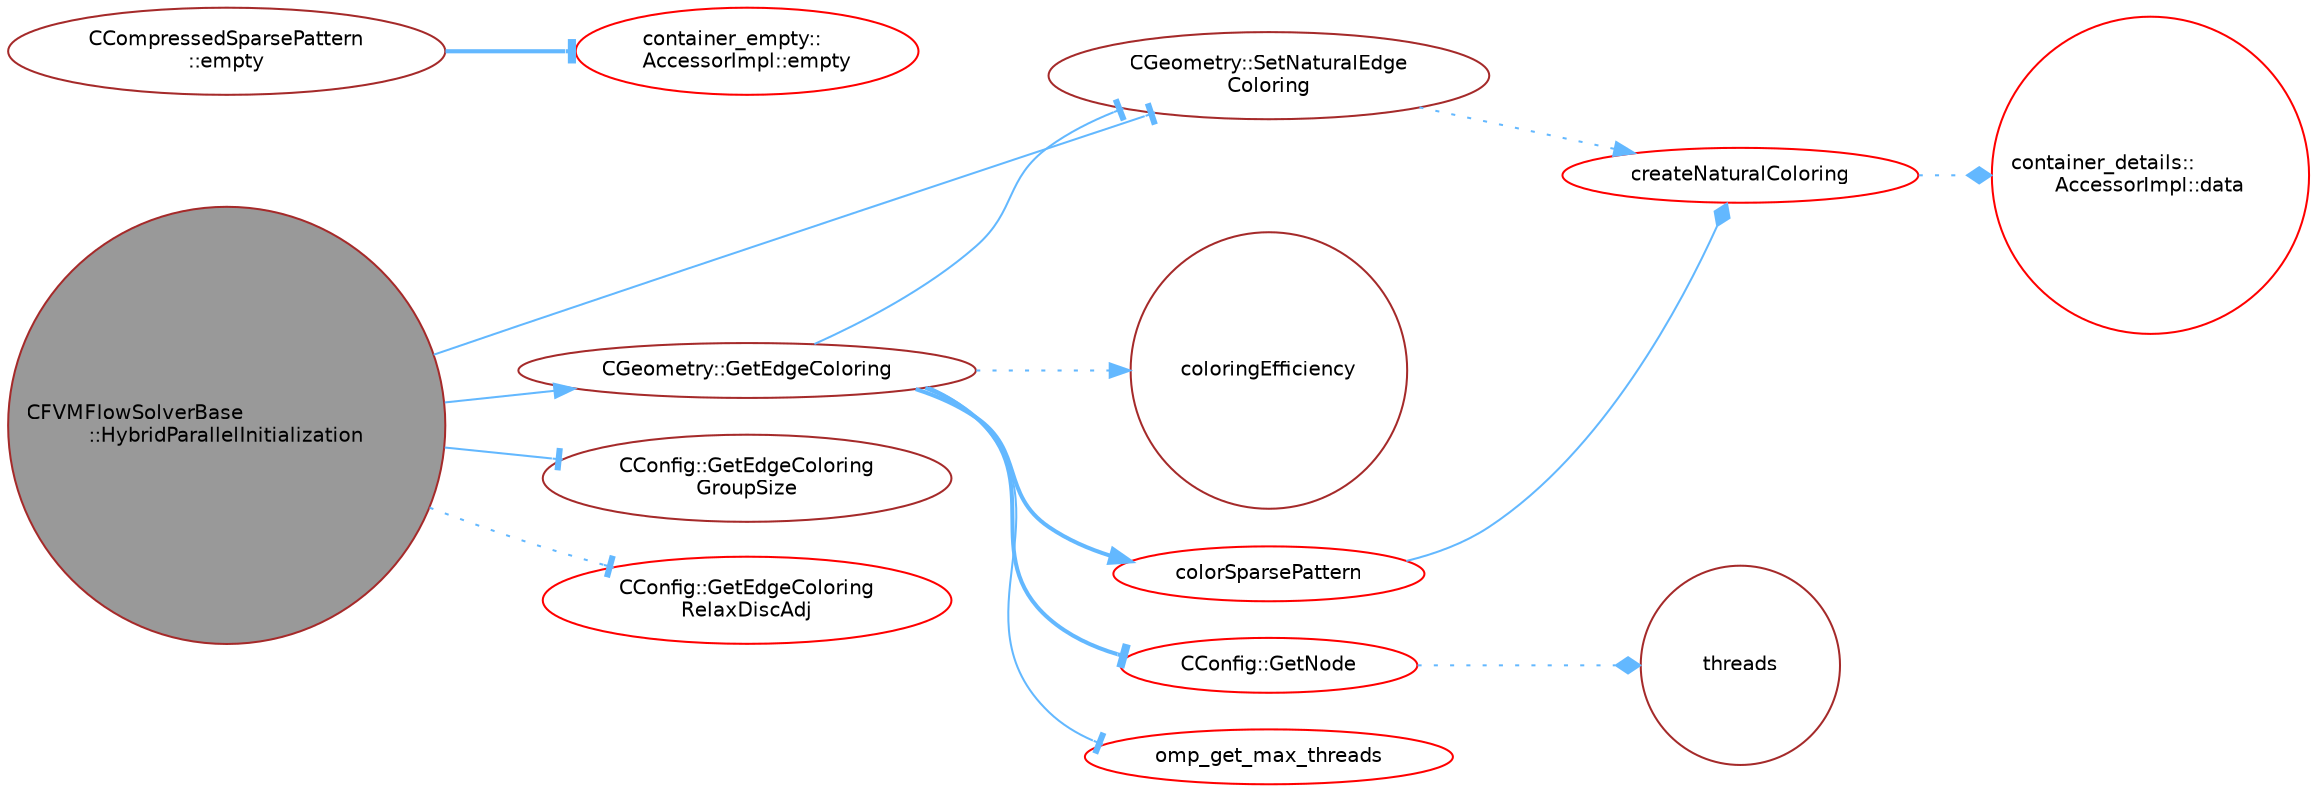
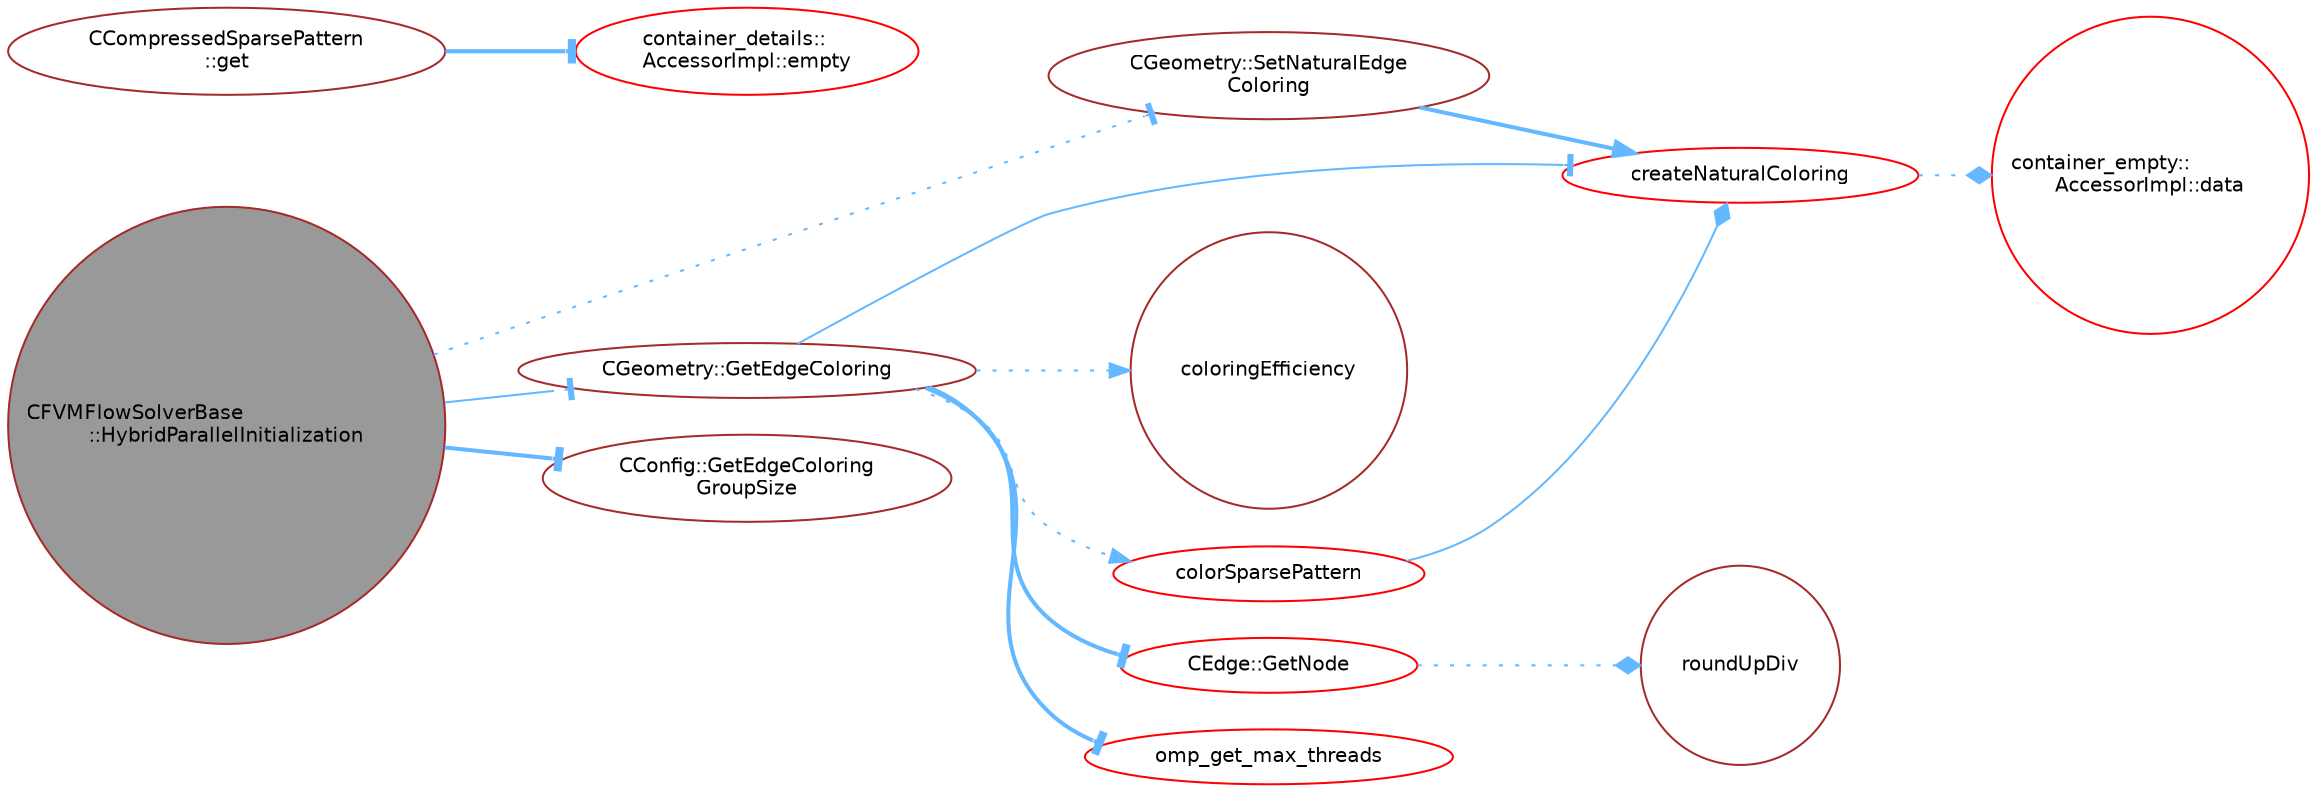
(227, 51) -> (227, 51)
(747, 51) -> (747, 51)
(1517, 128) -> (1517, 128)
(2150, 175) -> (2150, 175)
(789, 235) -> (789, 235)
(979, 243) -> (1164, 189)
(499, 397) -> (499, 397)
(498, 453) -> (498, 453)
(1030, 509) -> (1030, 509)
(1010, 584) -> (1010, 584)
(747, 600) -> none
(1269, 665) -> (1269, 665)
(1740, 665) -> (1740, 665)
